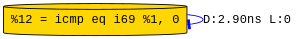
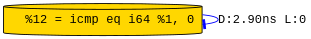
(95, 20) -> (103, 20)
